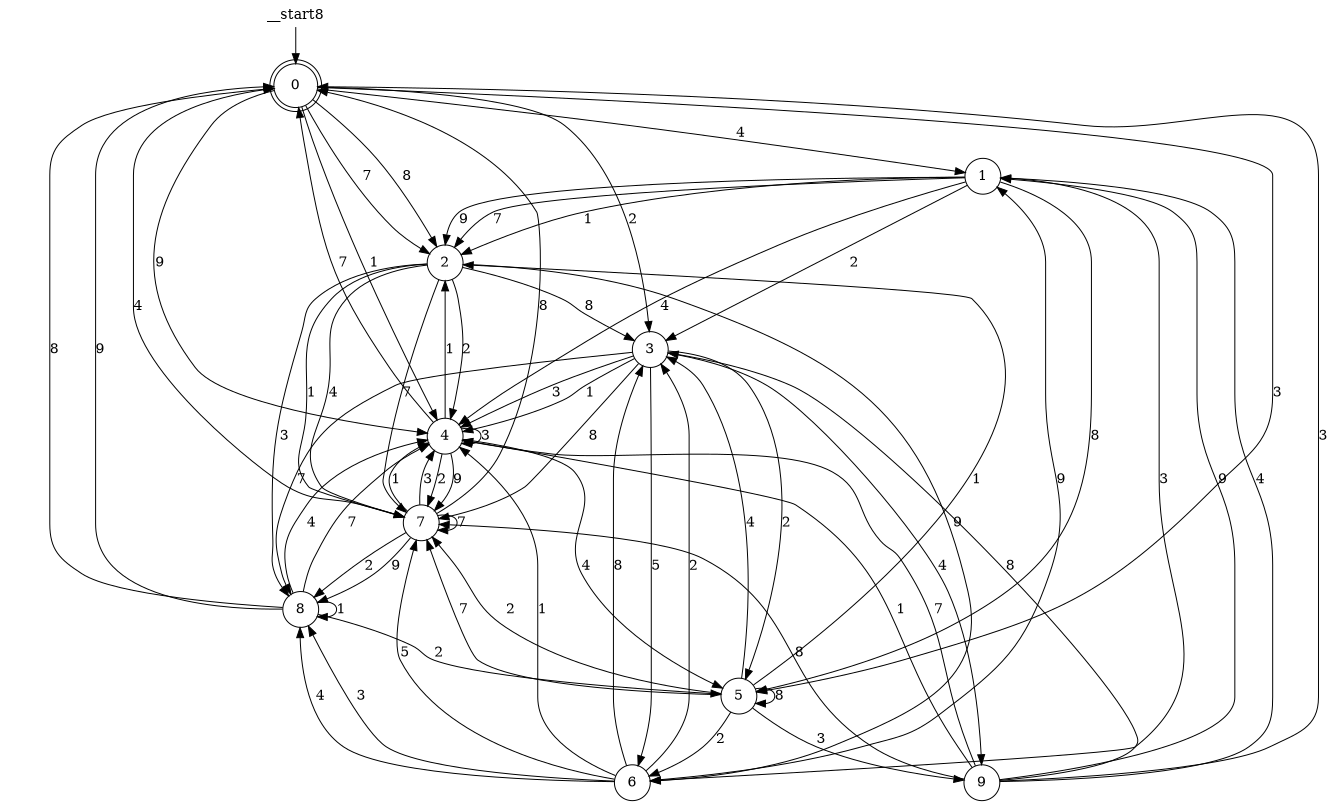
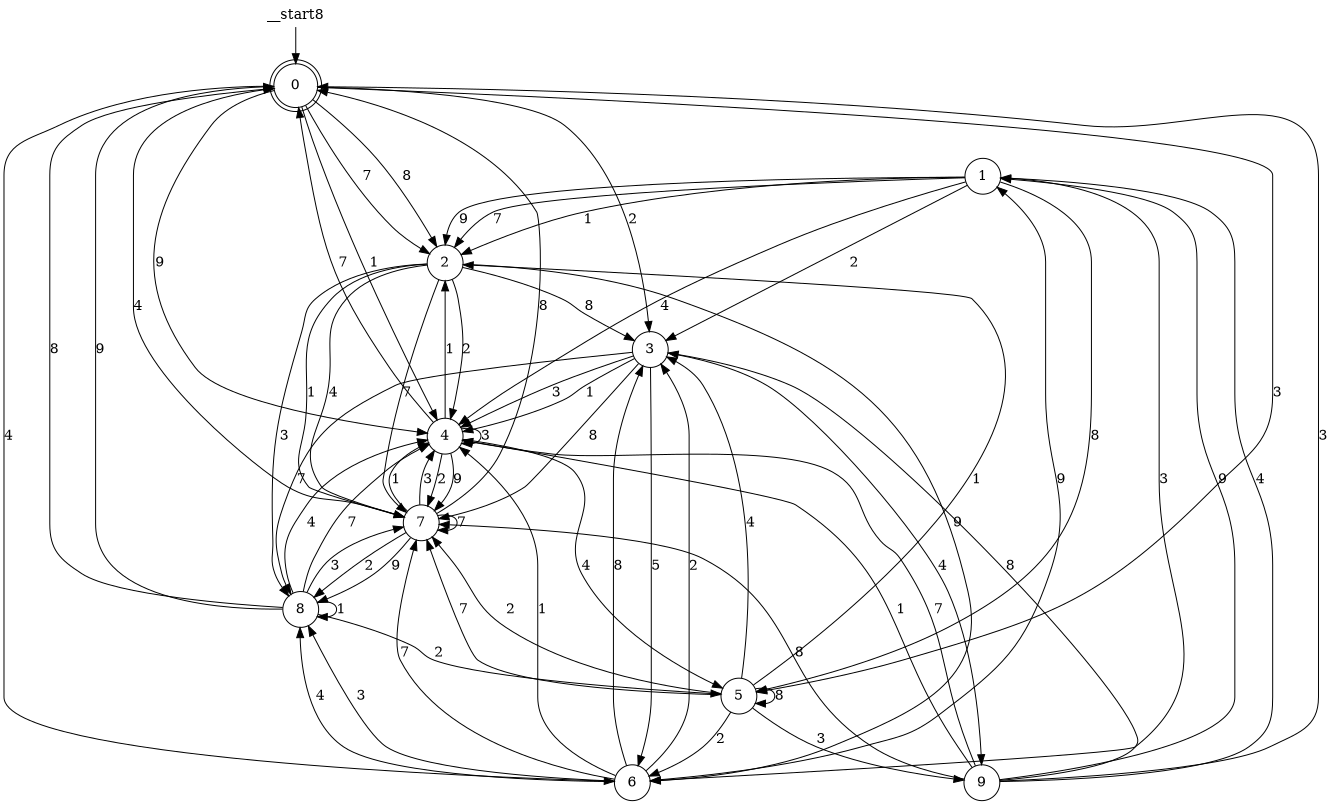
(637, 126) -> (4, 593)
(780, 481) -> none
none -> (342, 550)
(405, 653) -> (405, 653)
